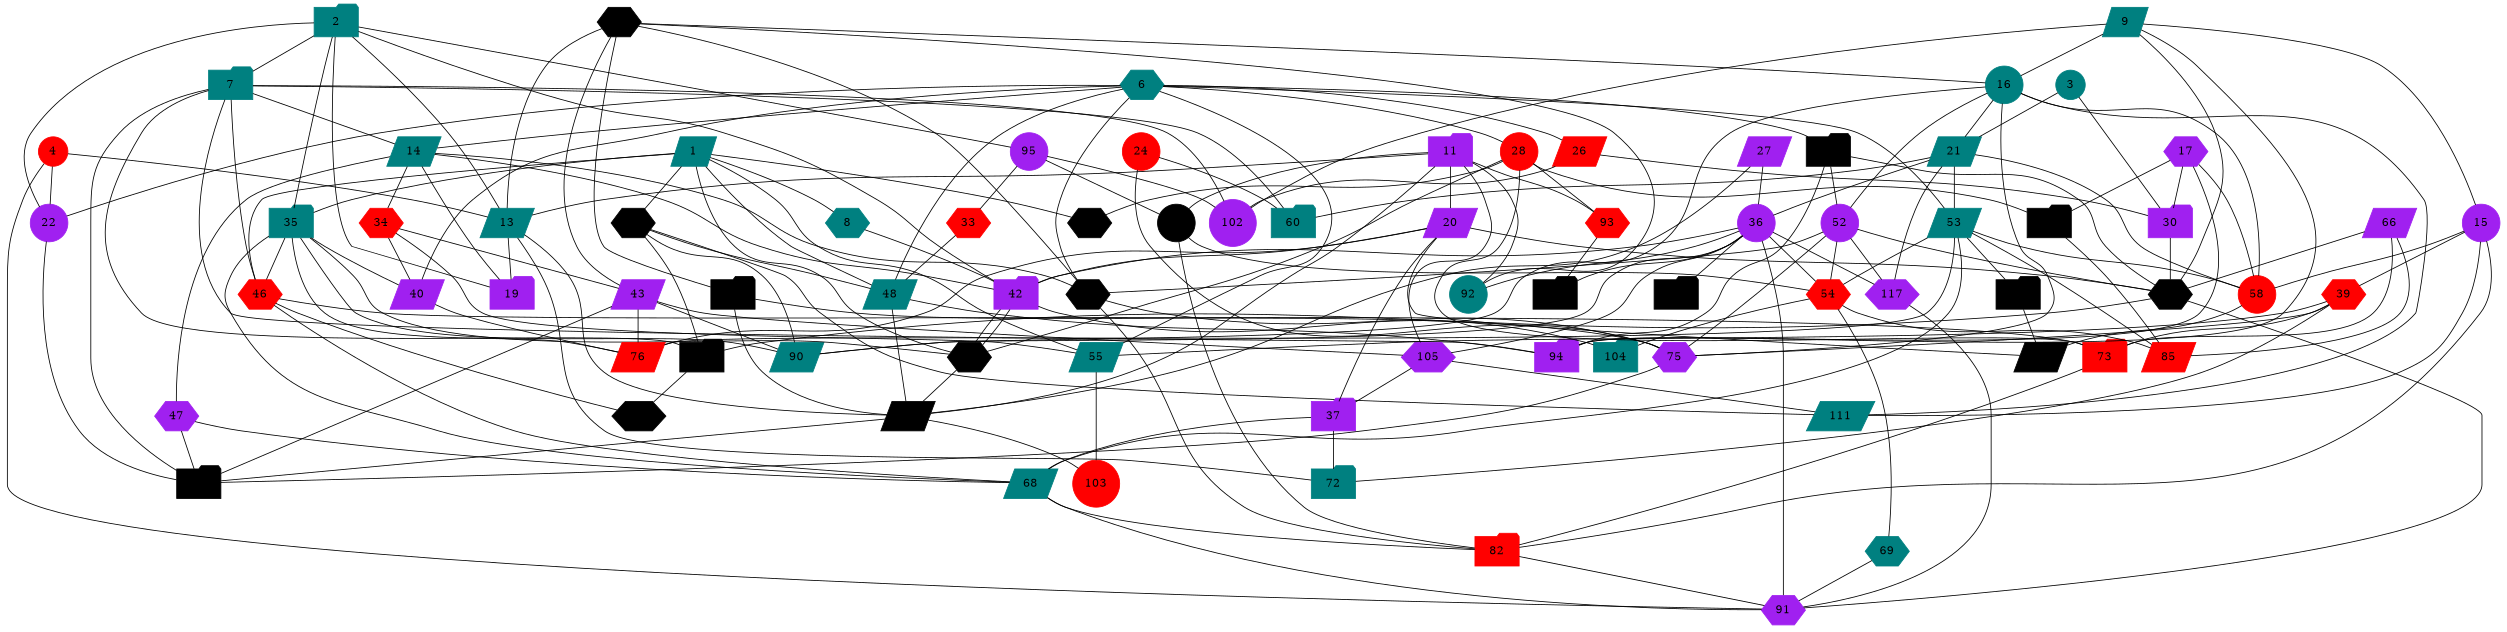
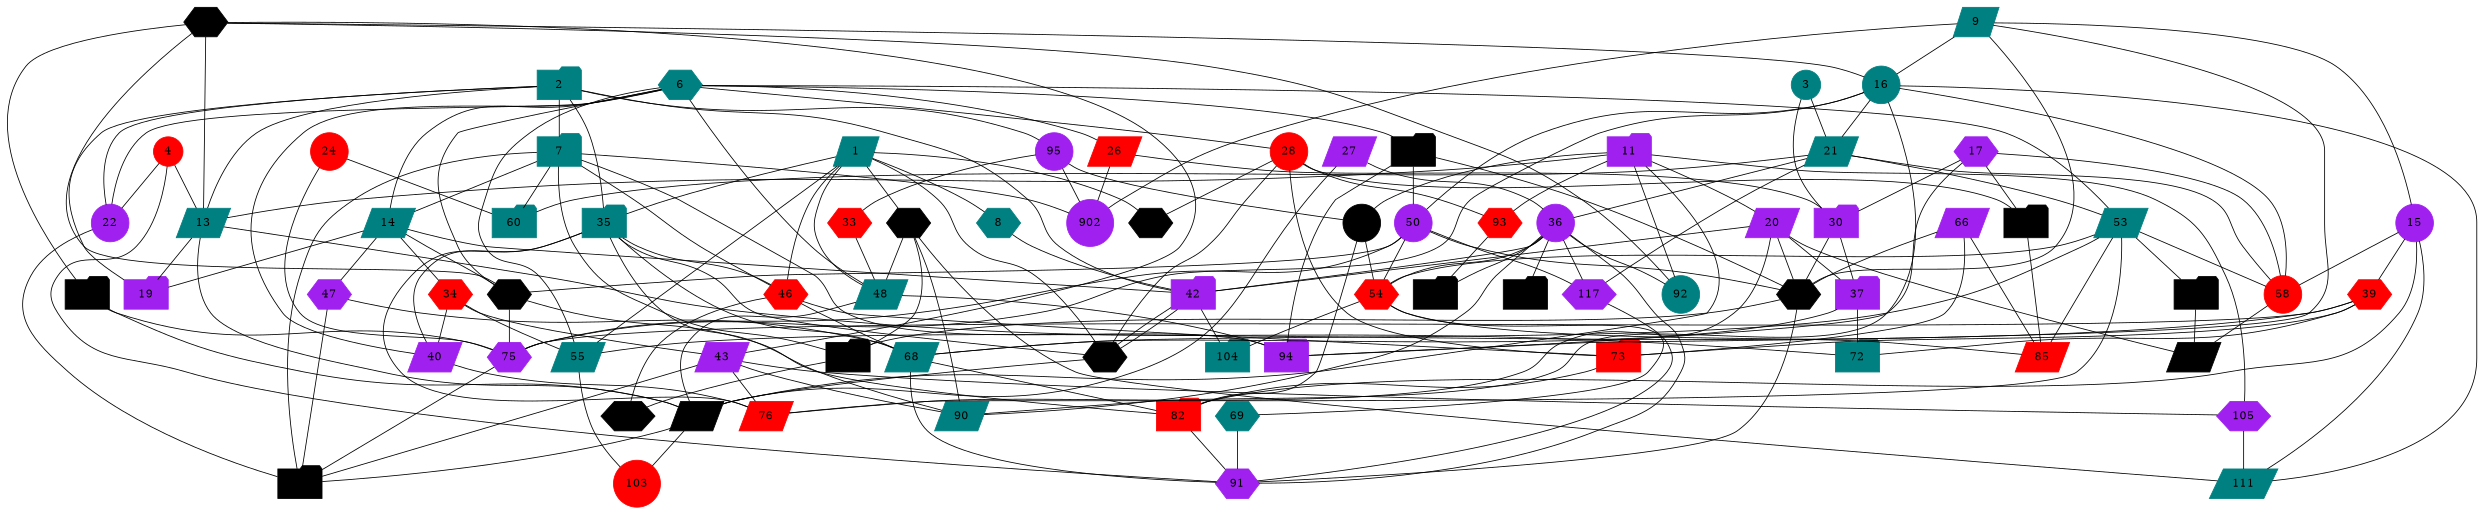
(1233, 223) -> (1090, 223)
(1840, 223) -> (1413, 223)
(1614, 311) -> none
(1383, 385) -> (1845, 251)
